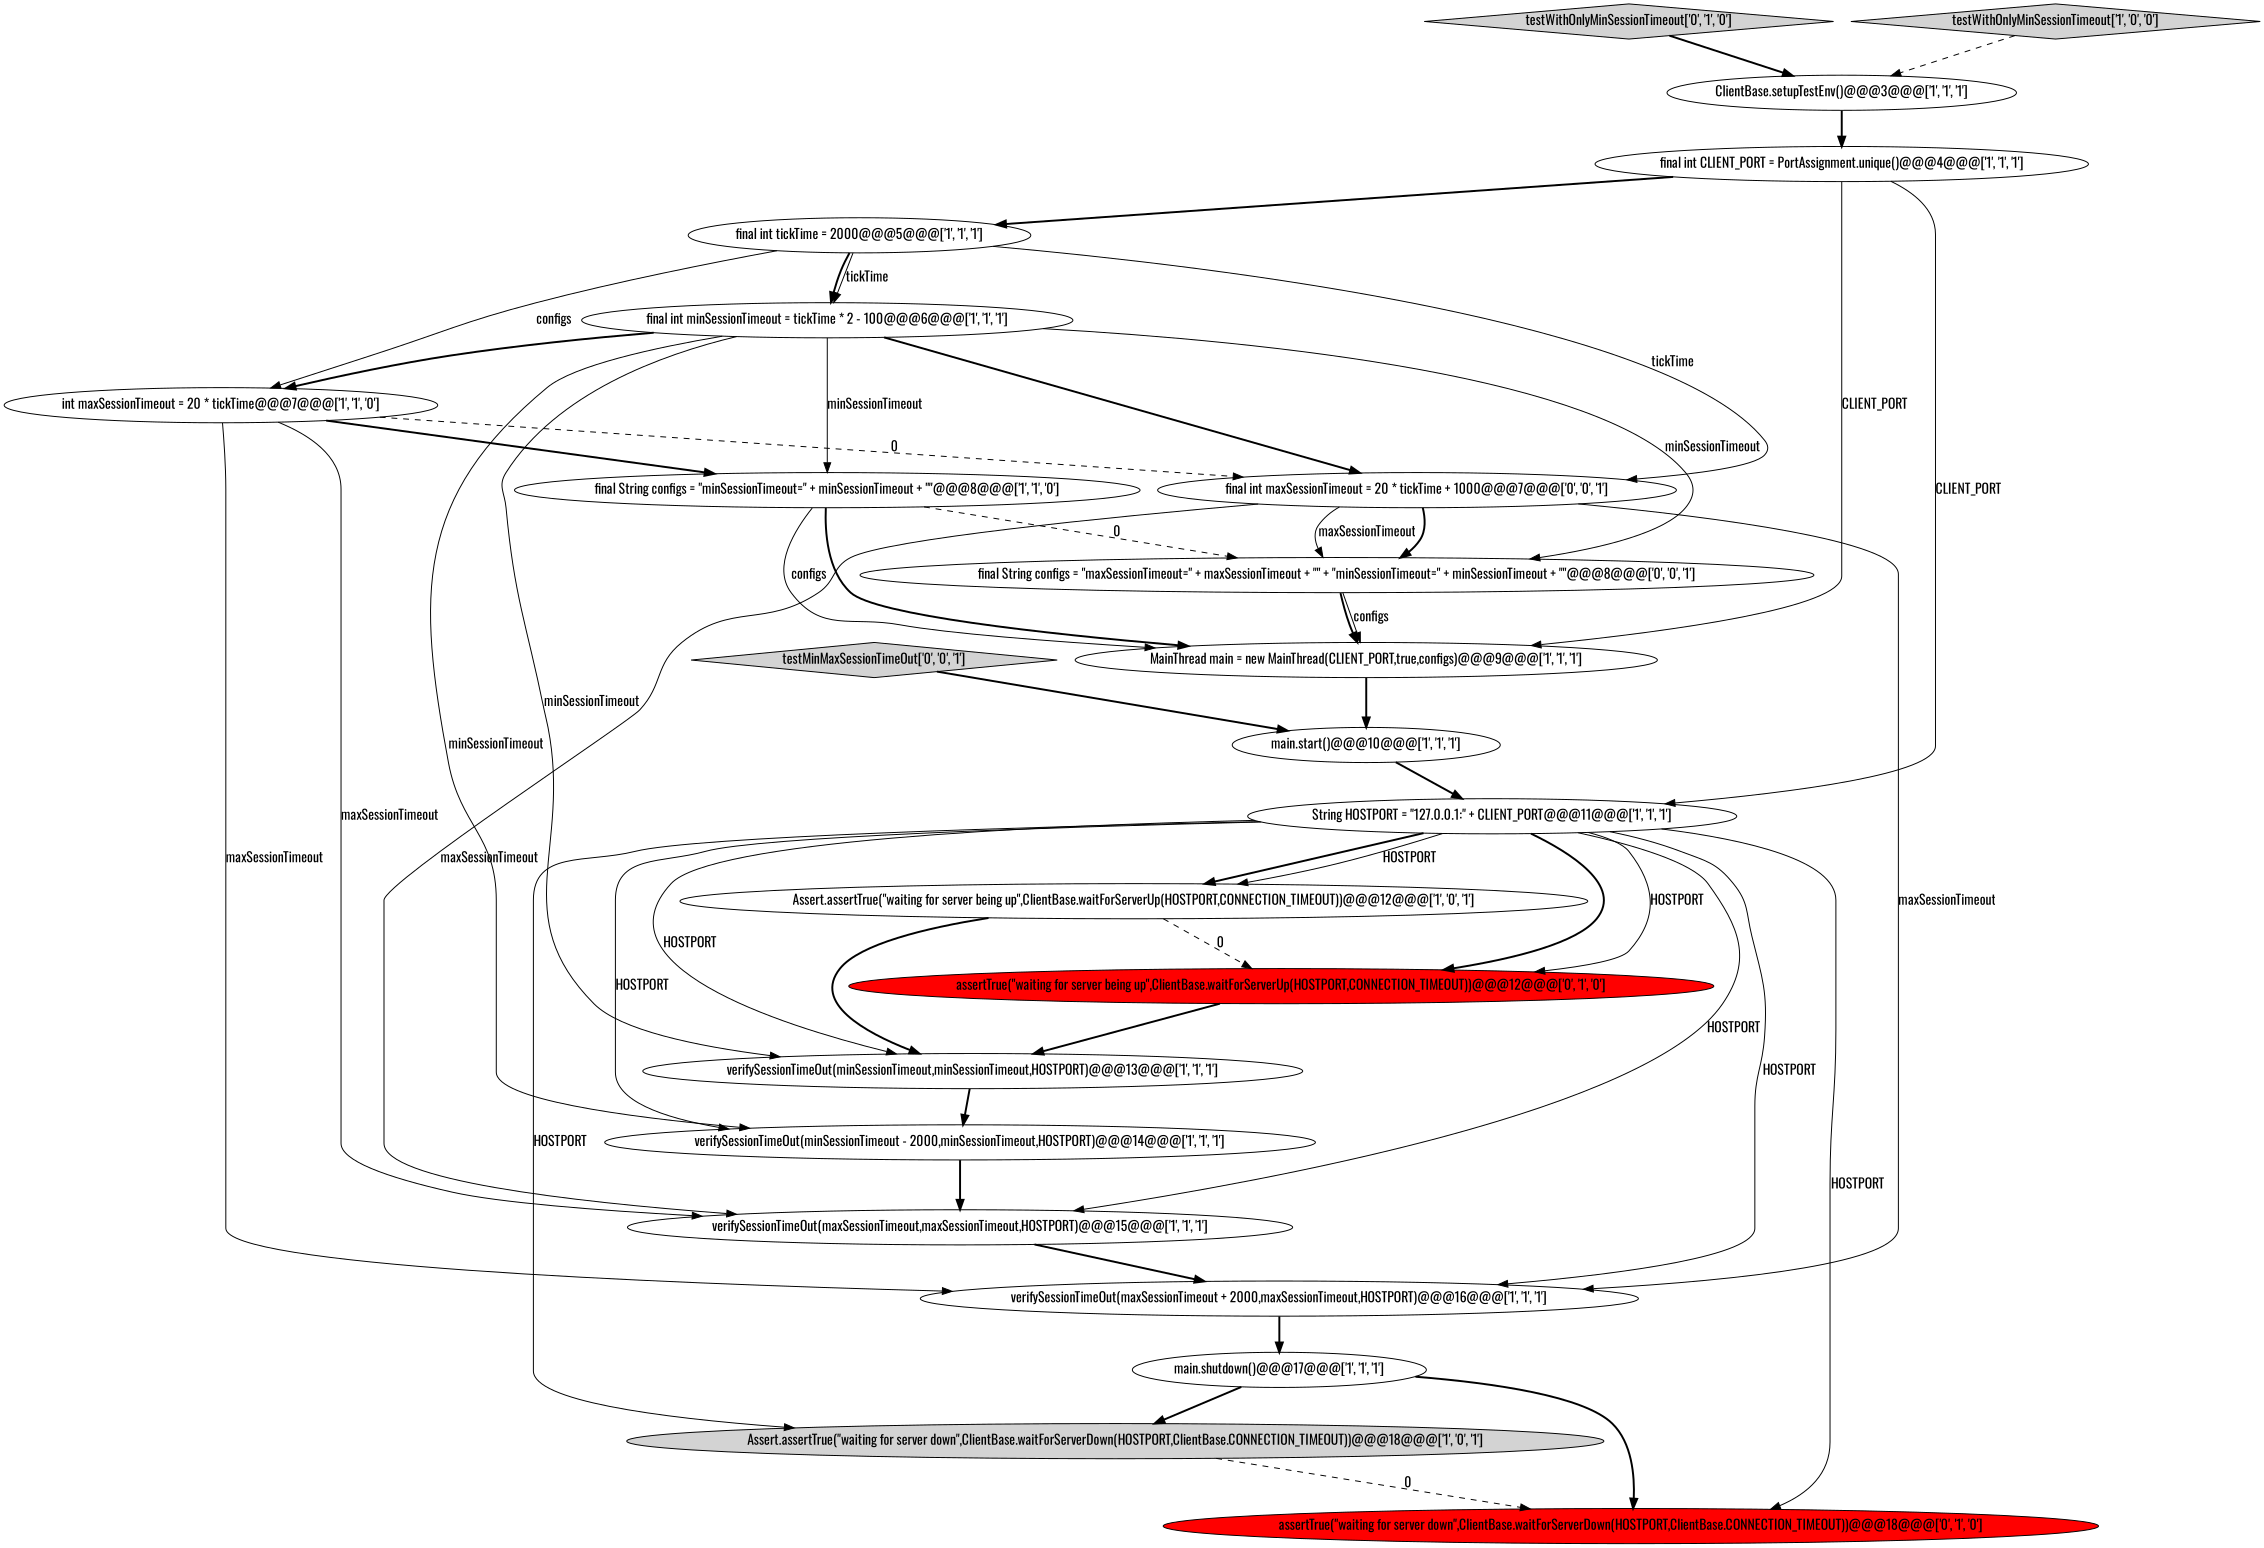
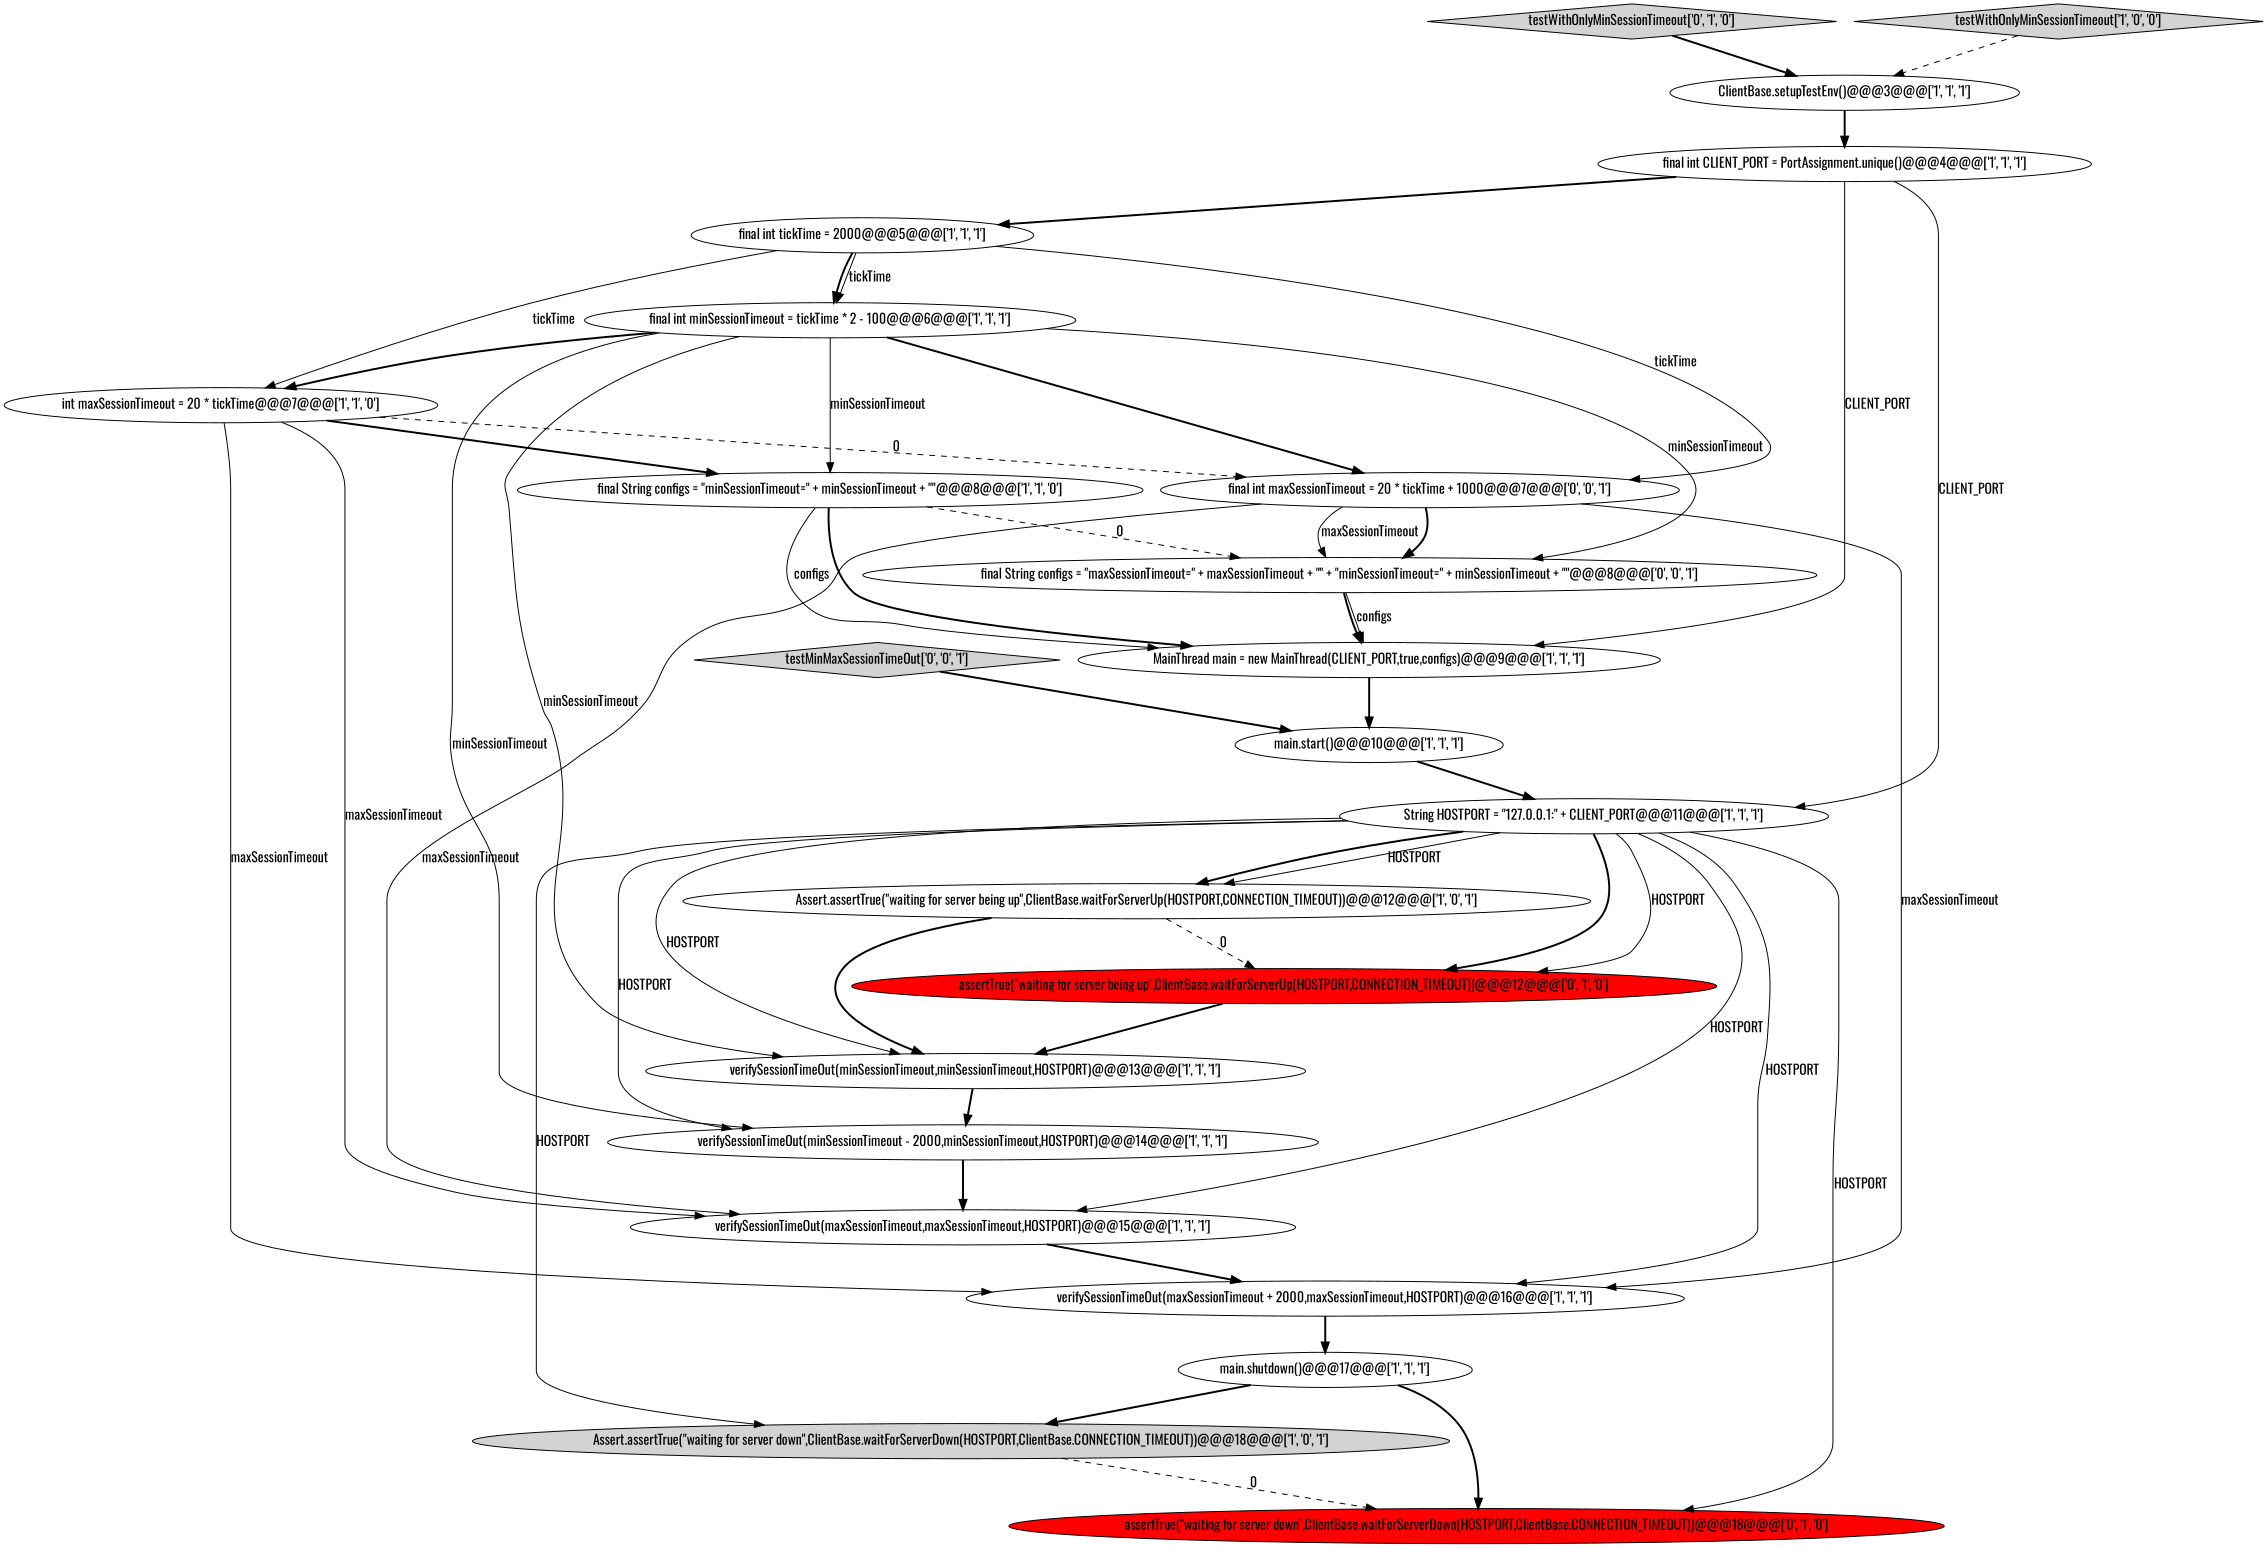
(554, 320) -> (554, 320)
